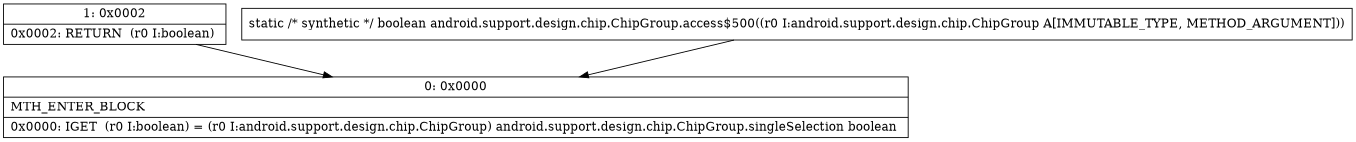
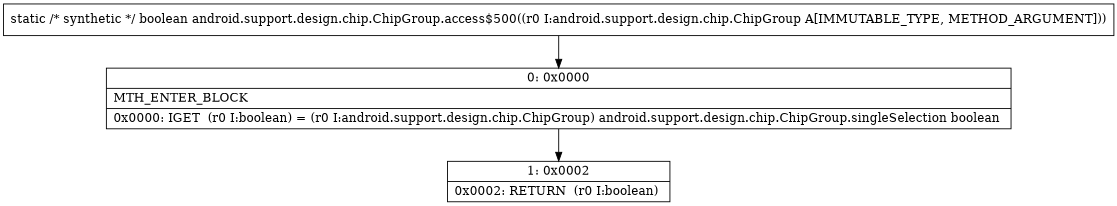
(260, 60) -> (559, 141)
